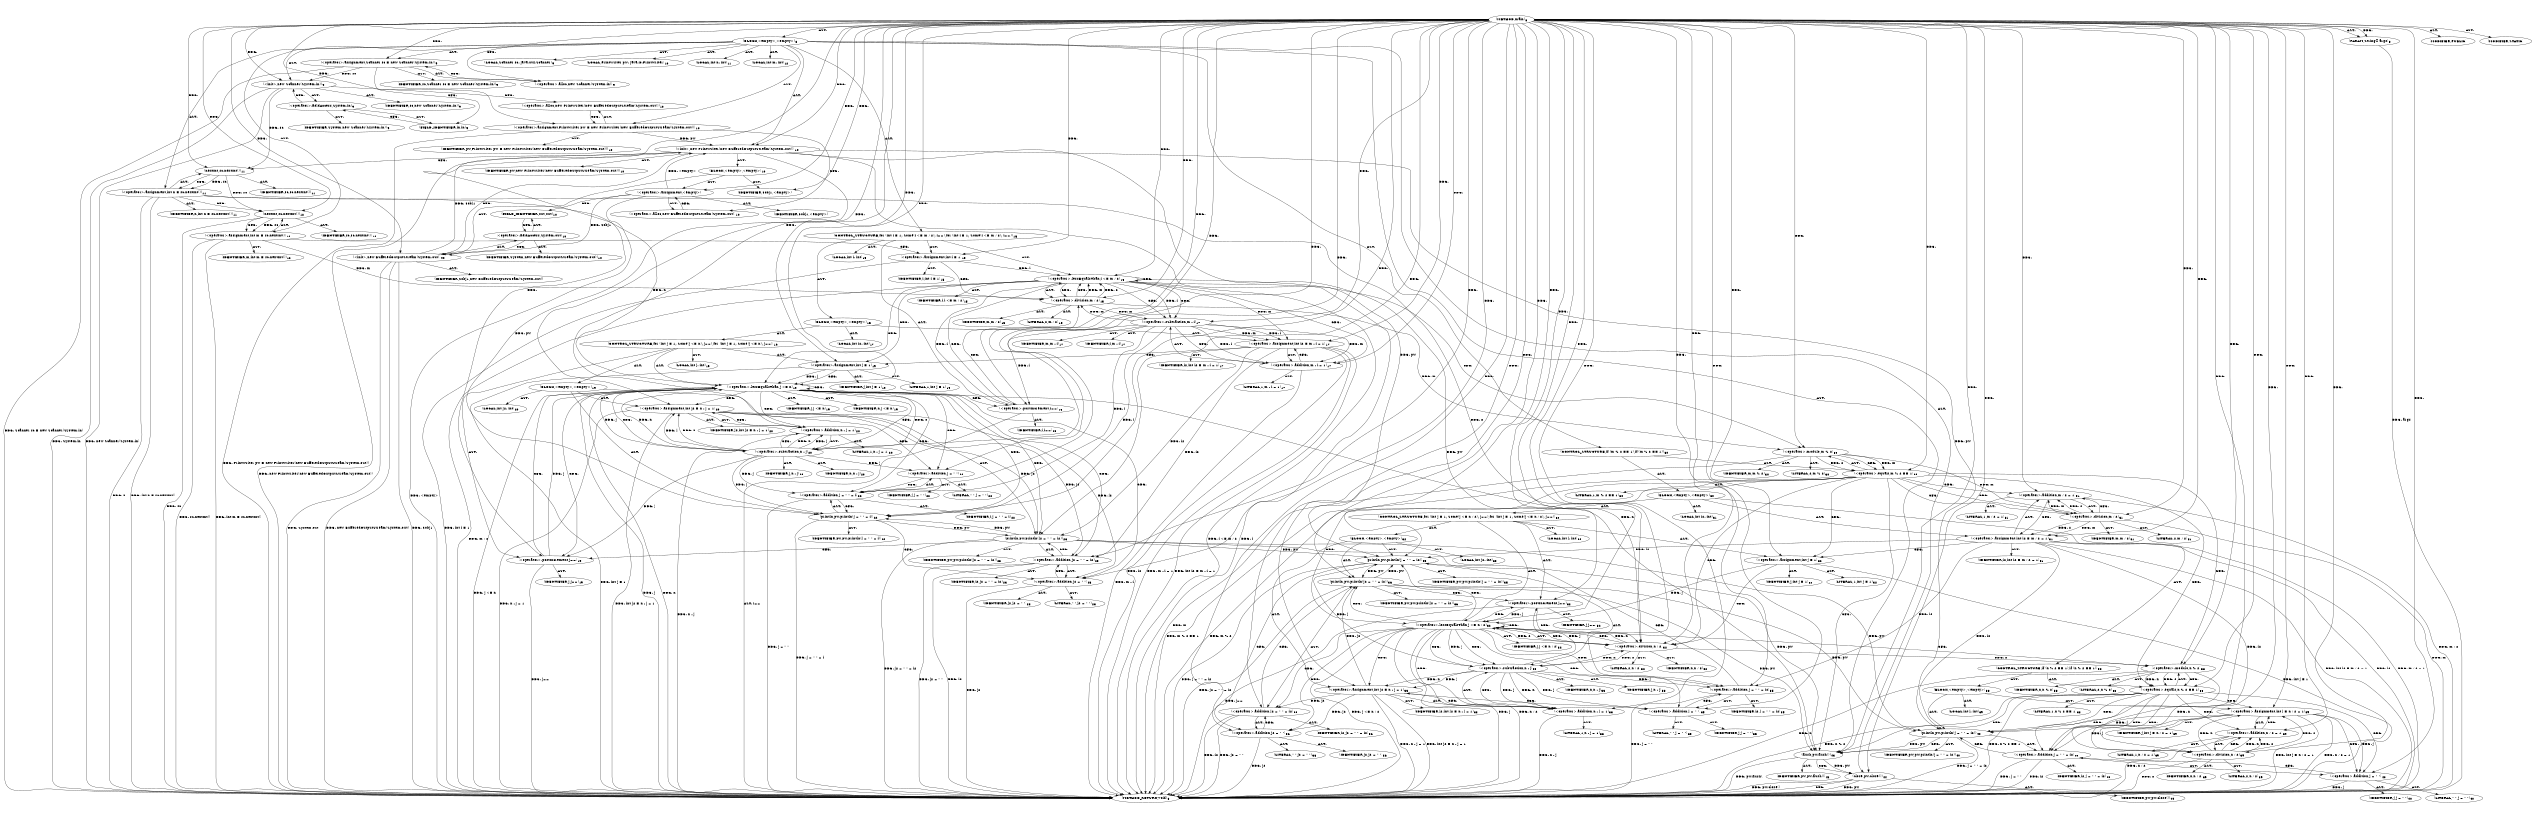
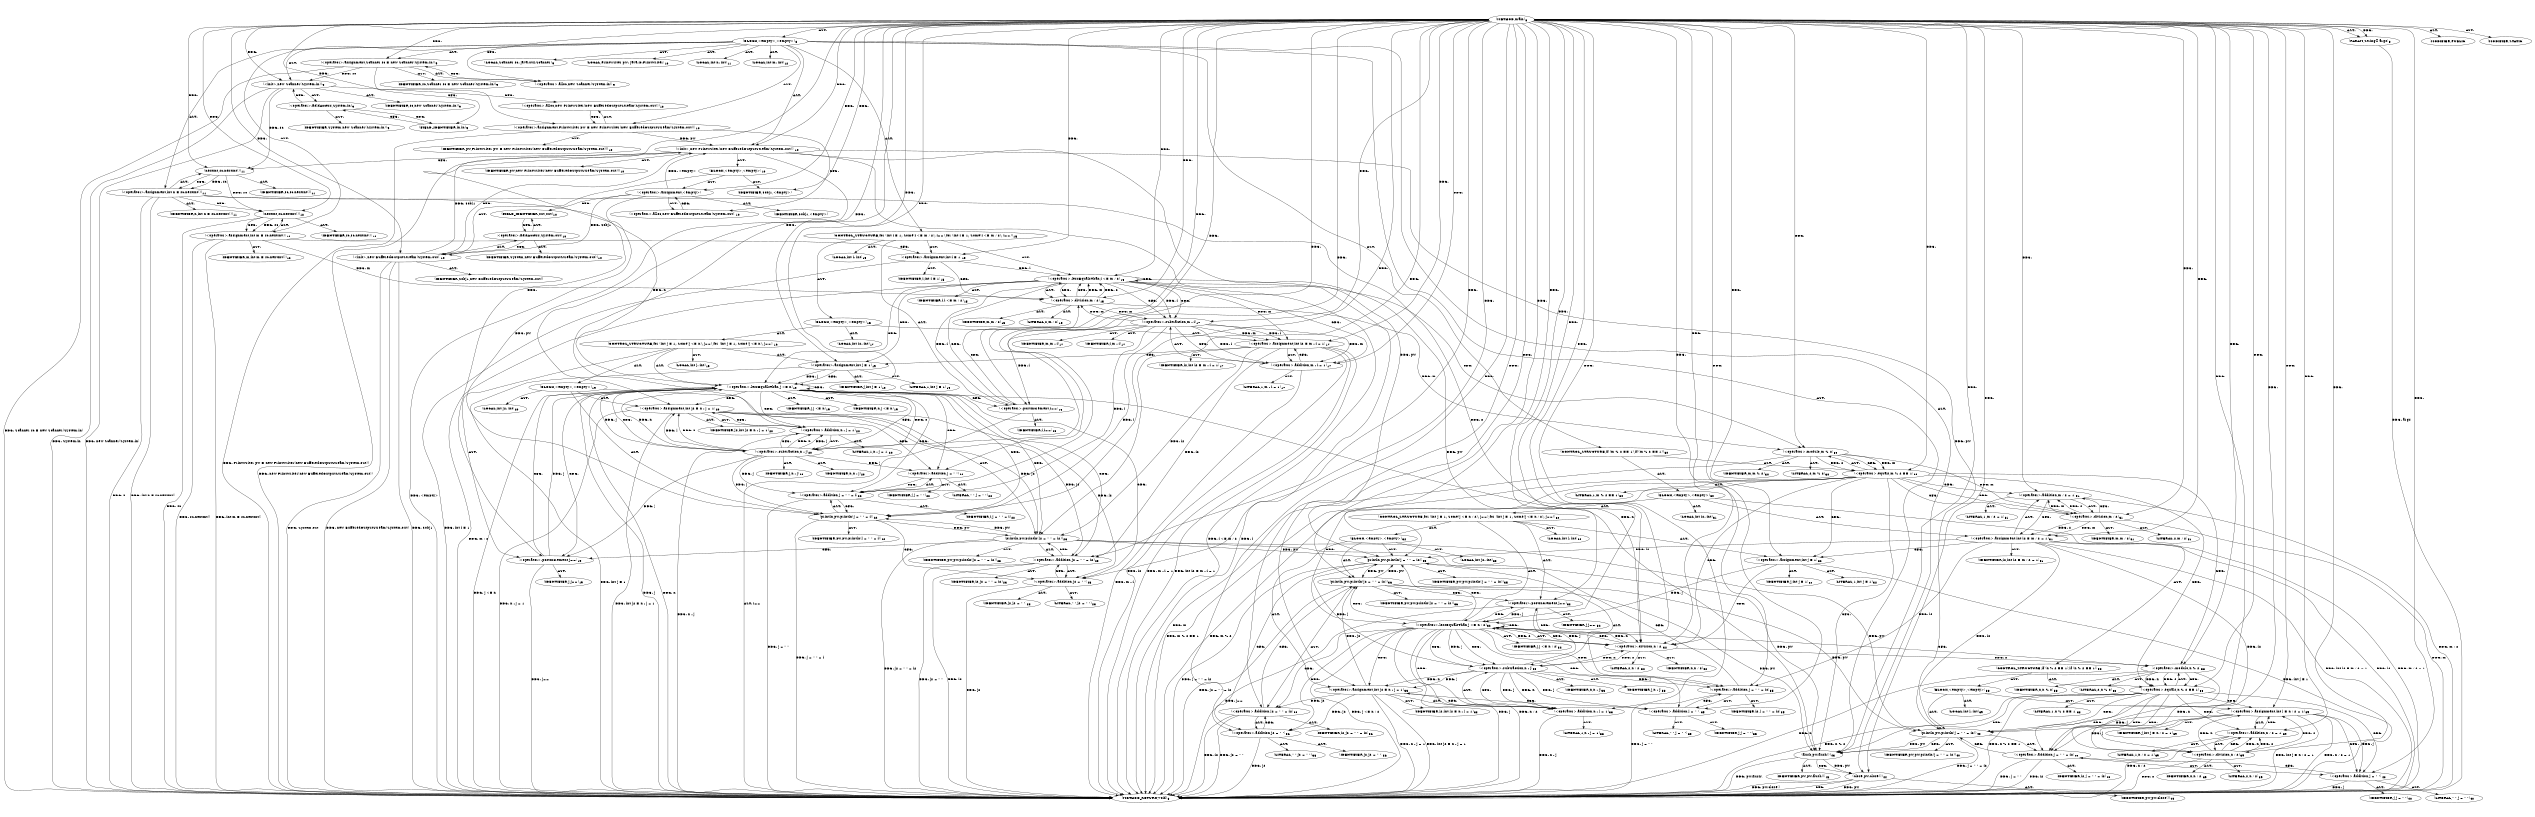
(421, 117) -> (421, 117)
(443, 257) -> (443, 257)
